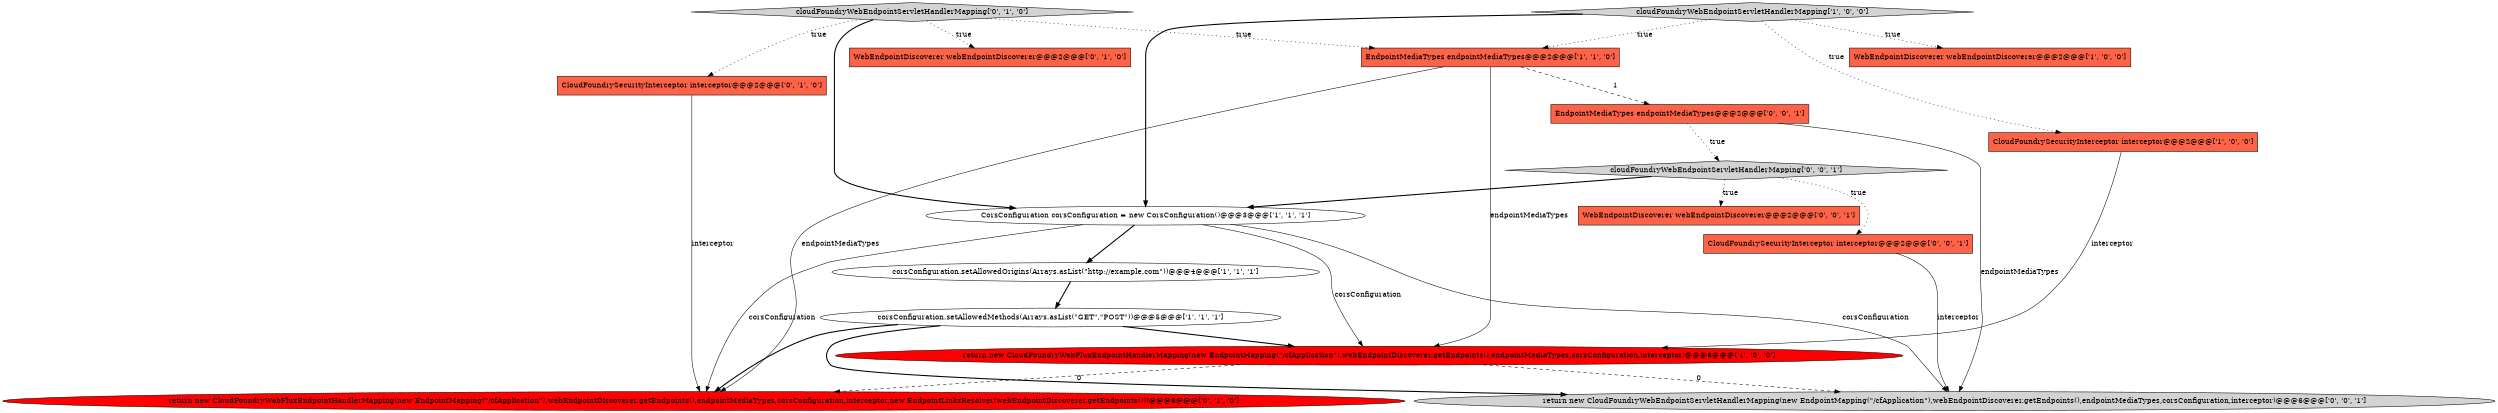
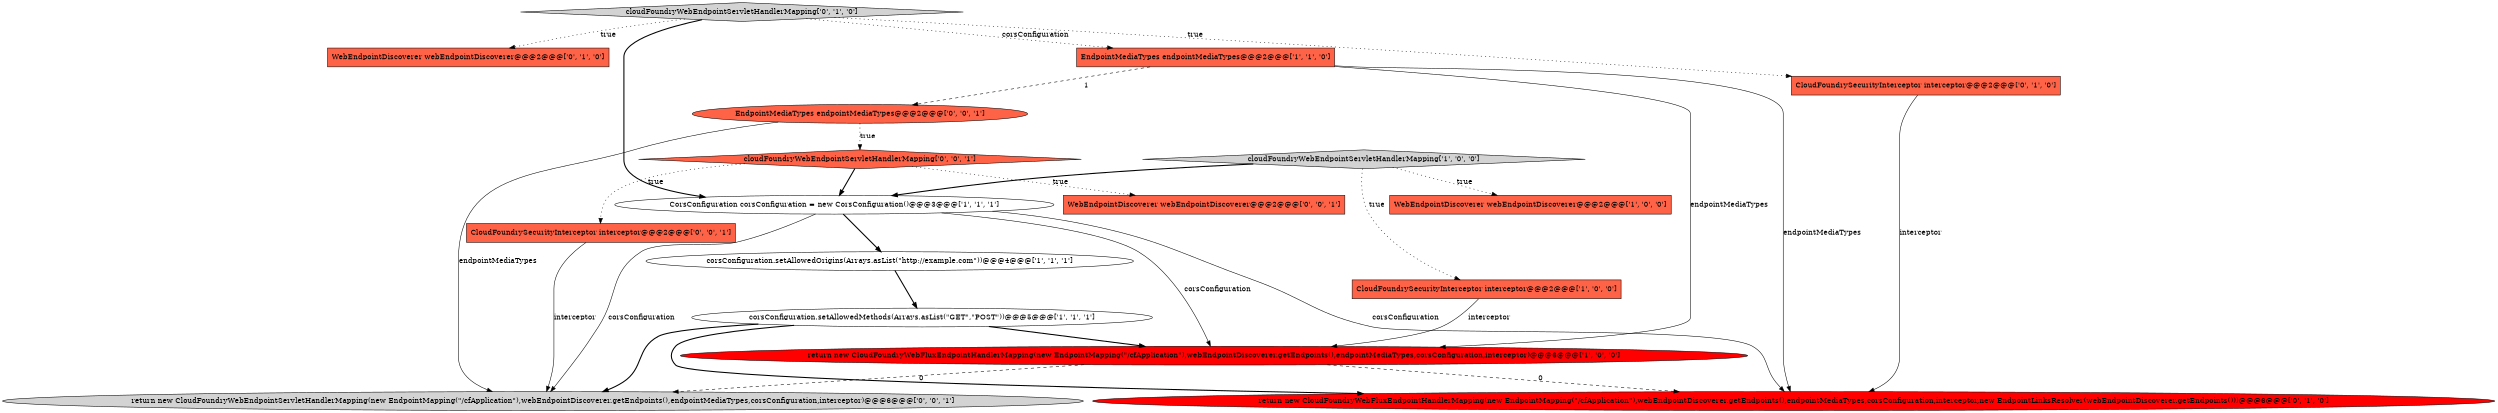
(1629, 33) -> none
(1244, 35) -> (1035, 35)
(1680, 114) -> (860, 114)
(1726, 170) -> (860, 159)
